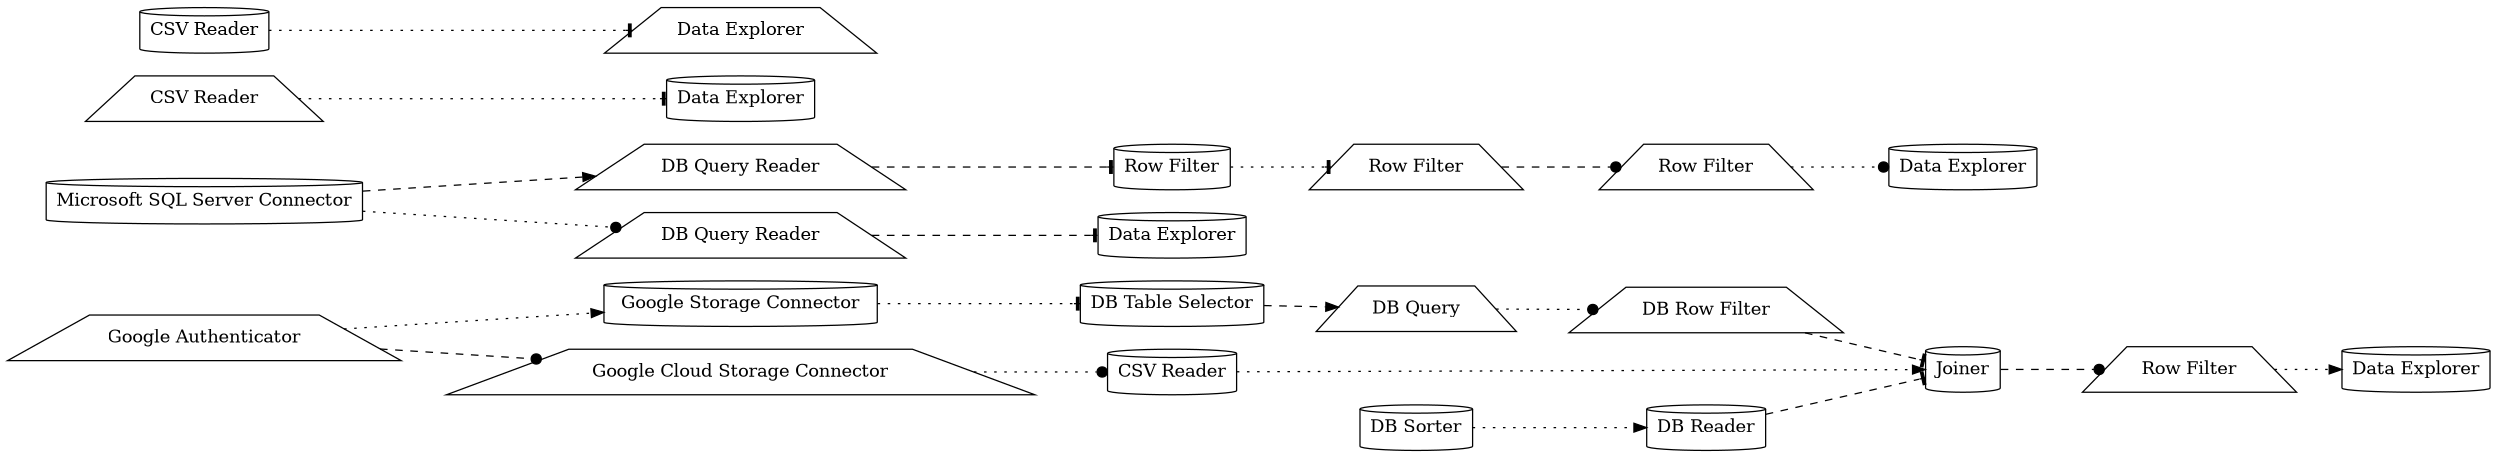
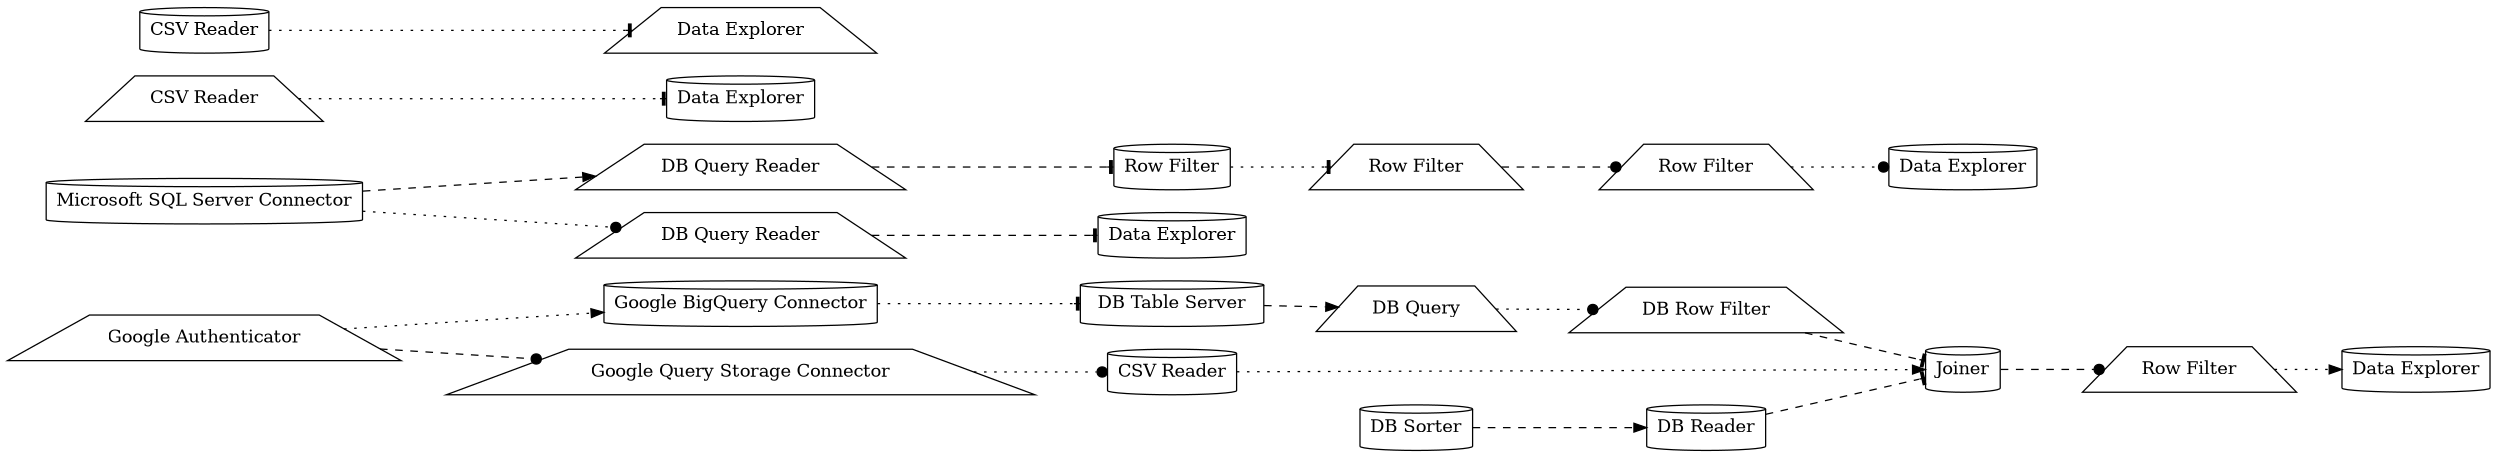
(741, 304) -> (741, 304)
(1172, 304) -> (1172, 304)
(741, 372) -> (741, 372)
(1553, 428) -> (1553, 428)
